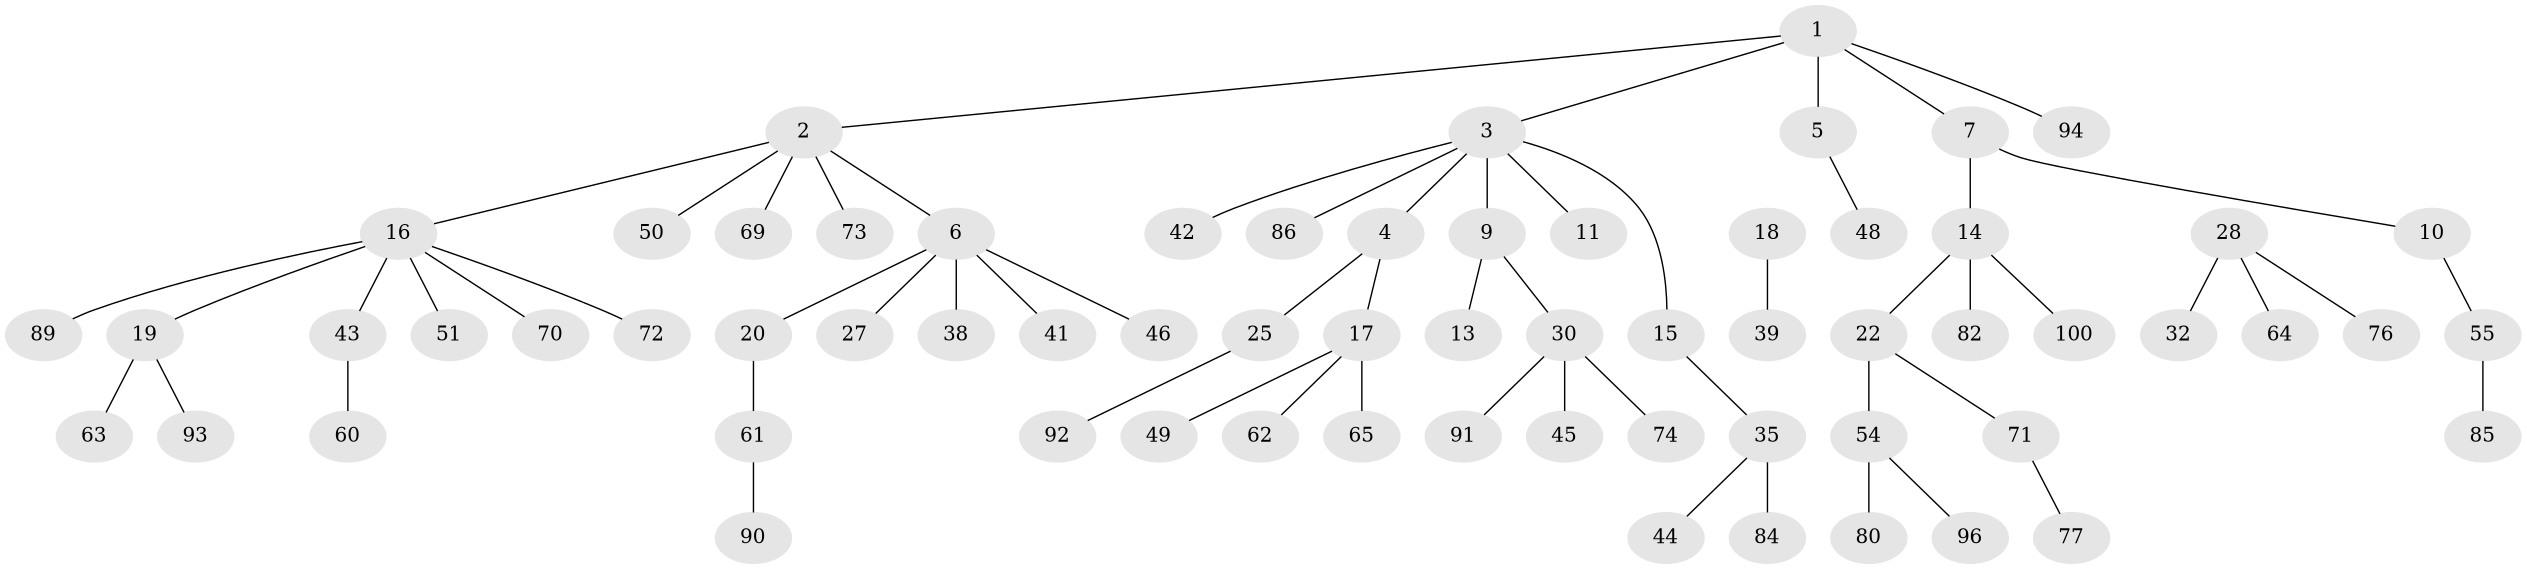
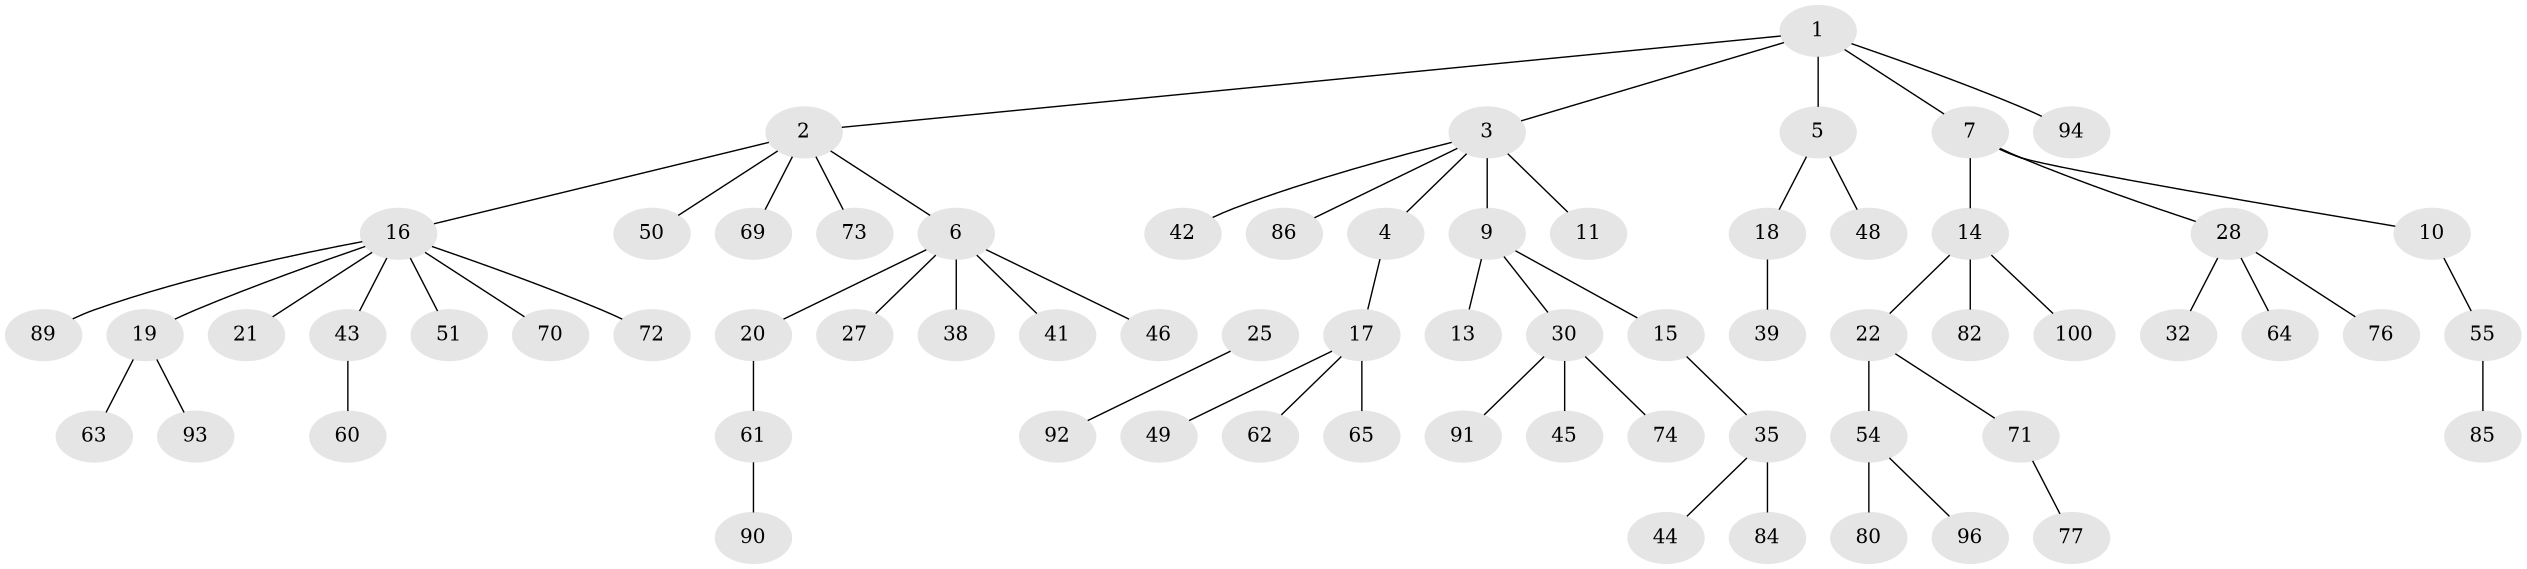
none -> (1793, 183)
none -> (2097, 187)
(1629, 197) -> (1576, 284)
(1323, 284) -> none
none -> (246, 335)
